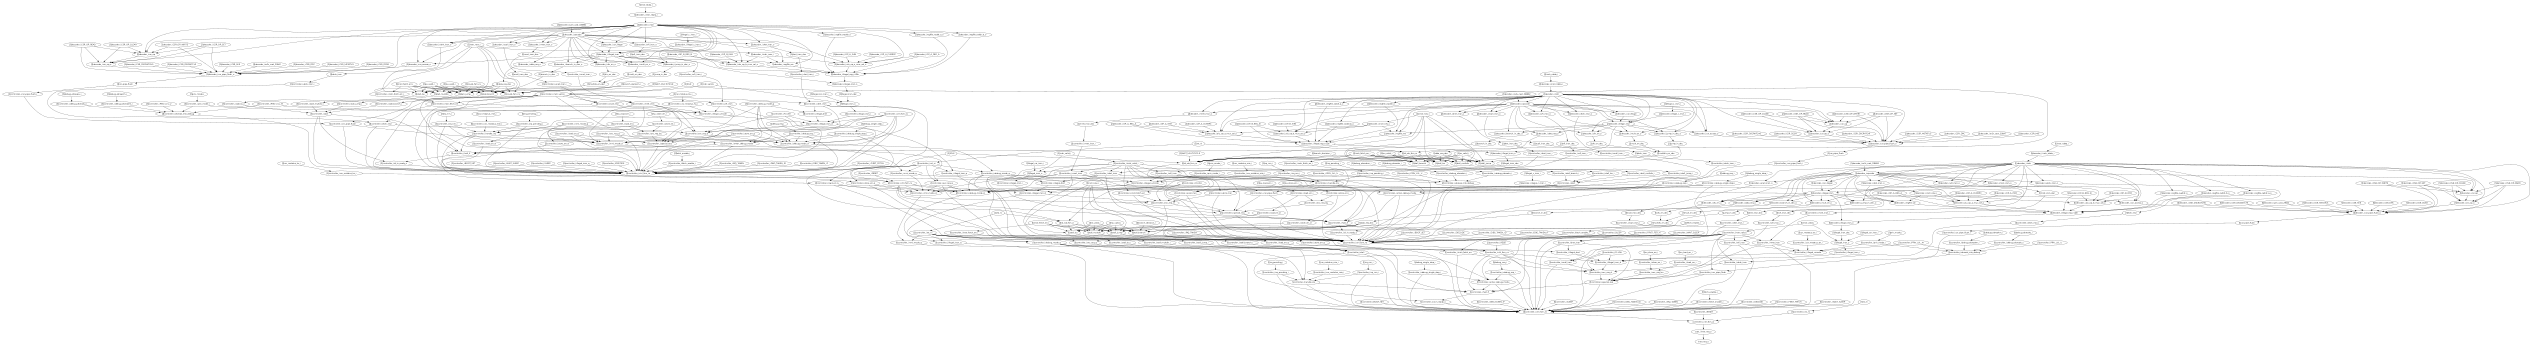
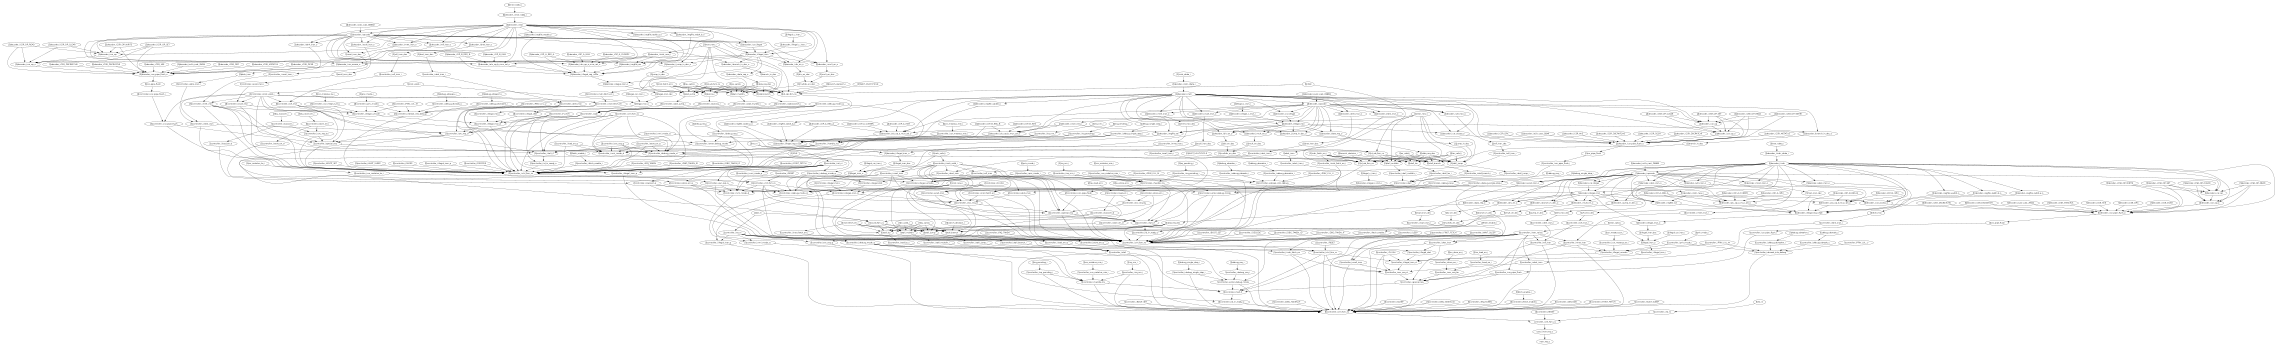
(553, 52) -> (344, 43)
(1522, 290) -> none
